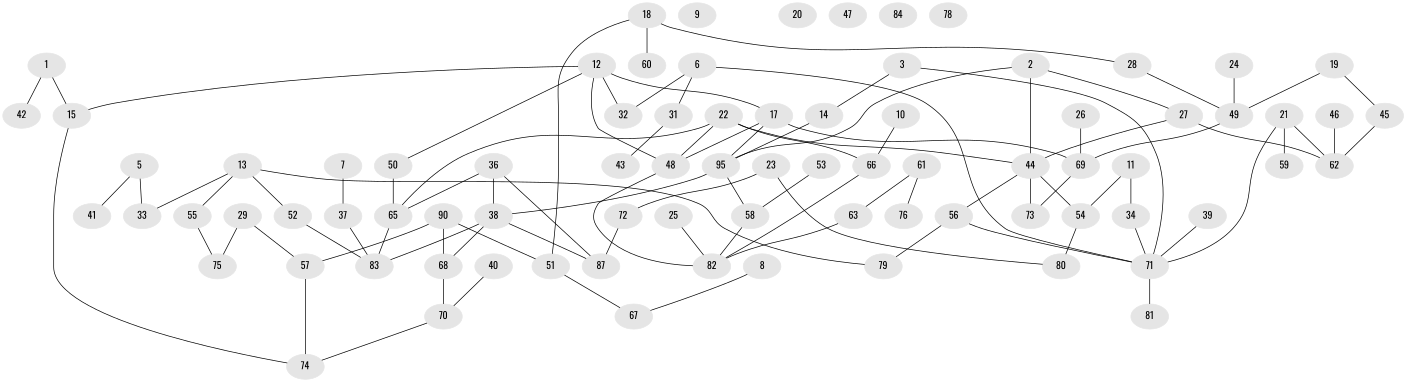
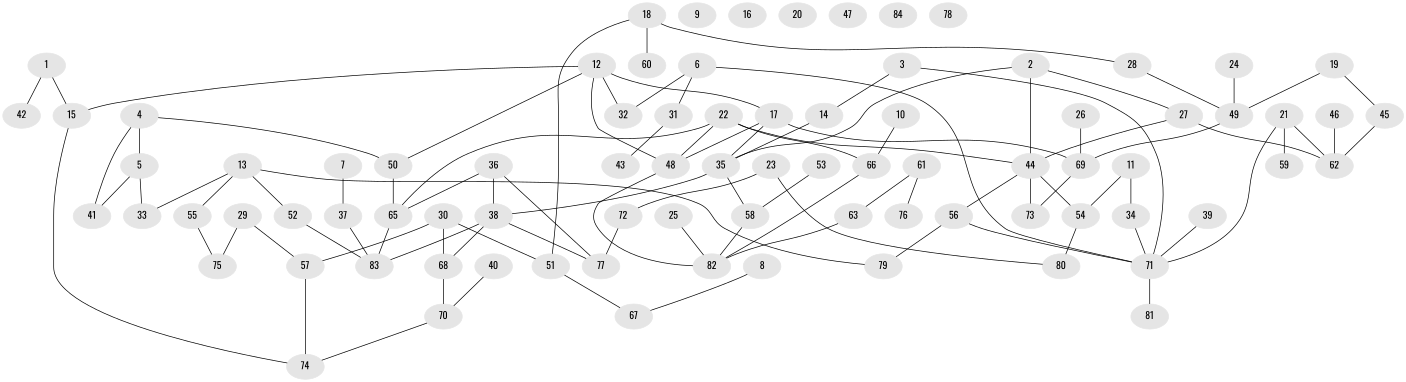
none -> (747, 15)
none -> (139, 116)
(721, 166) -> (721, 166)
(443, 216) -> (443, 216)
(601, 266) -> (601, 266)
